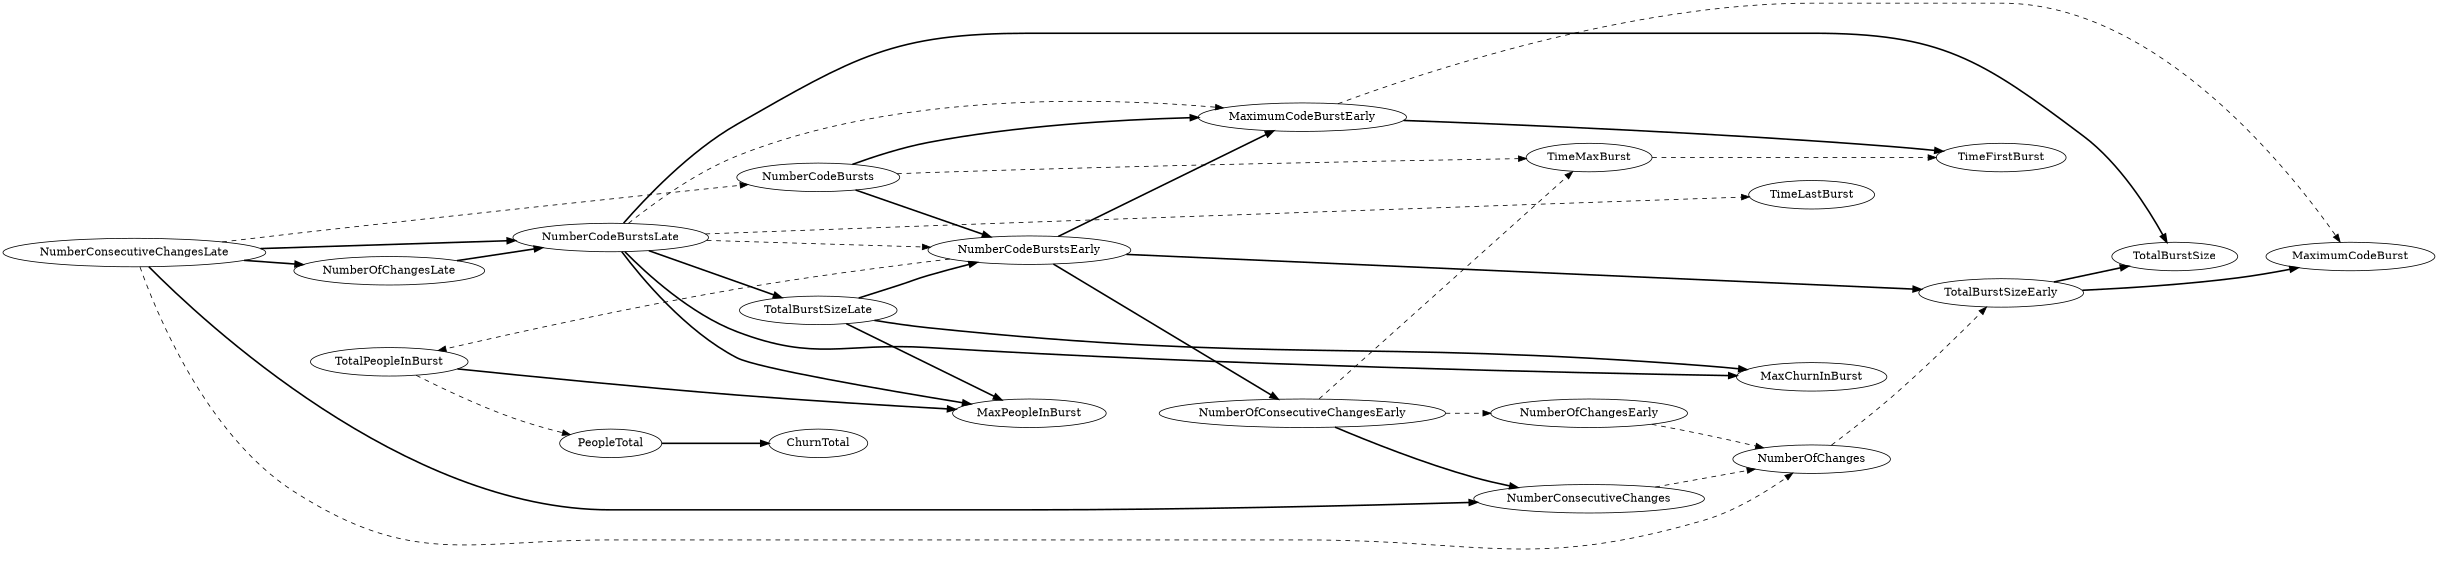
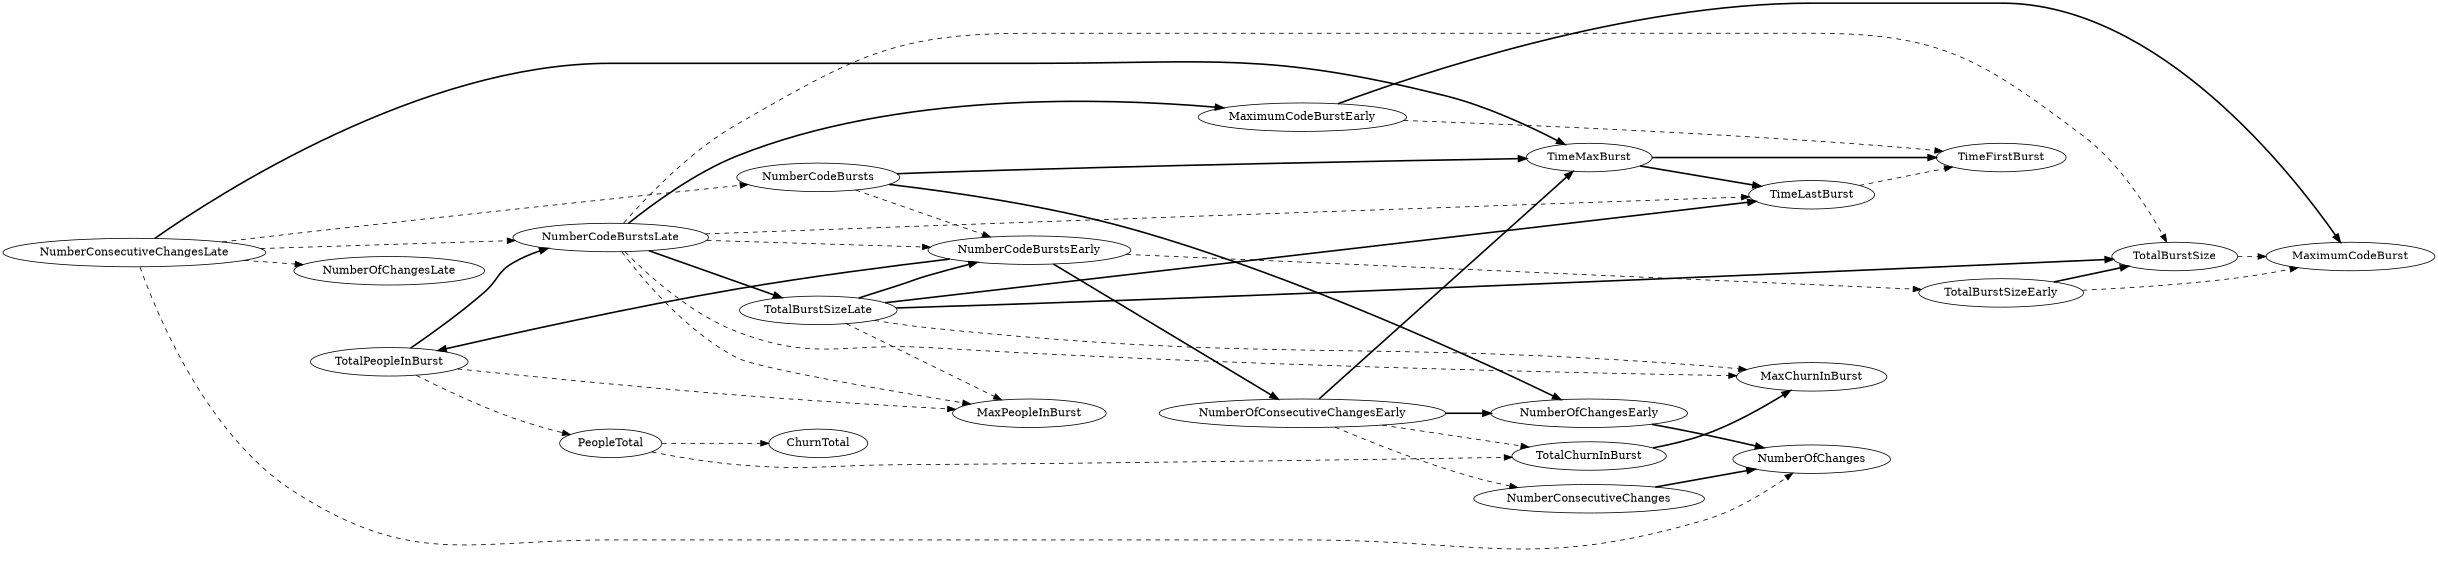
(1874, 3) -> (1874, 3)
(1402, 33) -> (1402, 33)
(909, 113) -> (909, 113)
(1019, 129) -> (1247, 266)
(1669, 132) -> (1669, 132)
(1790, 158) -> (1790, 158)
(1192, 165) -> (1208, 165)
none -> (1697, 175)
none -> (1902, 177)
(1162, 185) -> none
(919, 212) -> (919, 212)
(384, 245) -> (384, 245)
none -> (1317, 253)
(496, 255) -> (476, 299)
none -> (2248, 256)
(269, 262) -> (269, 262)
(1520, 272) -> (1520, 272)
(2187, 283) -> (2187, 283)
none -> (1501, 285)
(1443, 288) -> (1437, 293)
(697, 296) -> (697, 296)
(1306, 350) -> (1306, 350)
(1162, 359) -> (1162, 359)
(920, 360) -> (920, 360)
(772, 368) -> (772, 368)
(1909, 382) -> none
(702, 392) -> (702, 392)
(1464, 413) -> (1464, 413)
(1704, 435) -> (1693, 432)
(711, 443) -> (711, 443)
none -> (1589, 456)
(1421, 461) -> (1430, 464)
(1701, 479) -> (1701, 479)
(773, 510) -> (806, 63)
